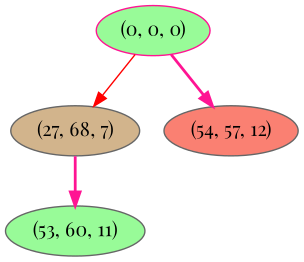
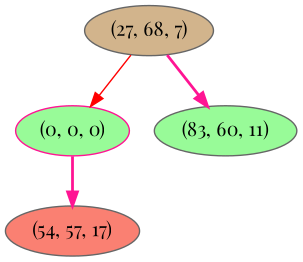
(119, 75) -> (115, 75)
(231, 131) -> (73, 231)
(75, 231) -> (226, 131)
